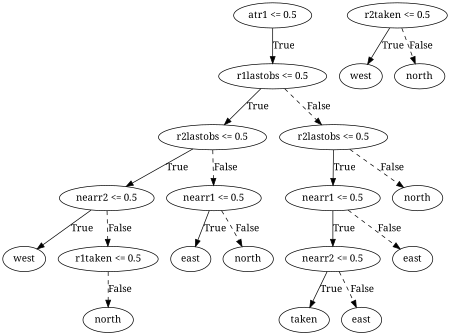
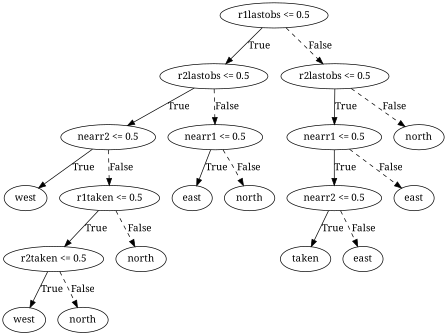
(273, 15) -> none
none -> (84, 226)
